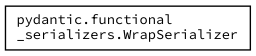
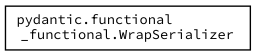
(128, 28) -> (128, 28)
